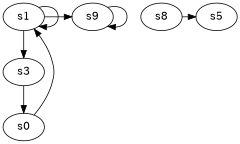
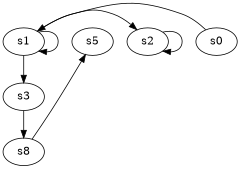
(93, 17) -> (148, 42)
(24, 96) -> (24, 121)
